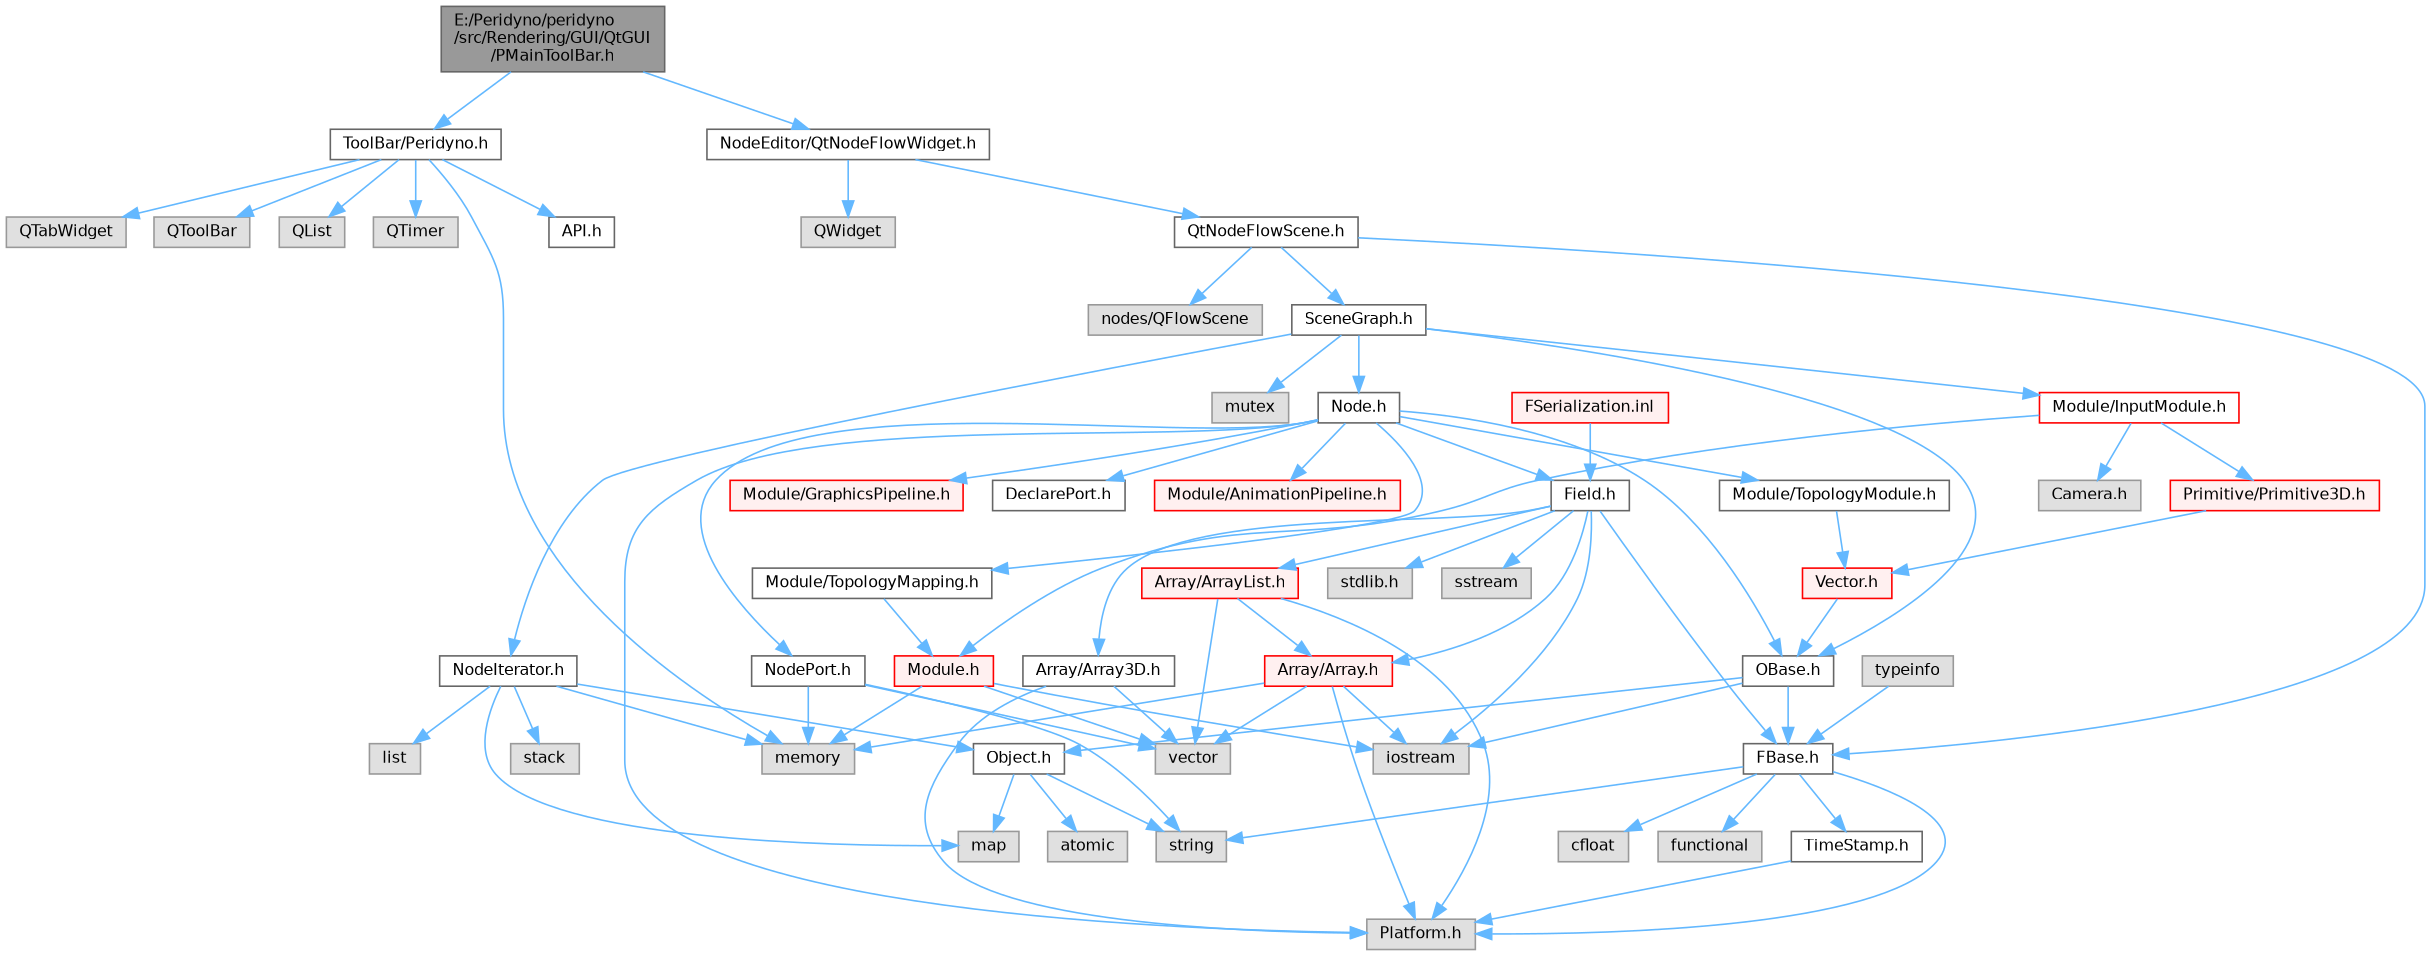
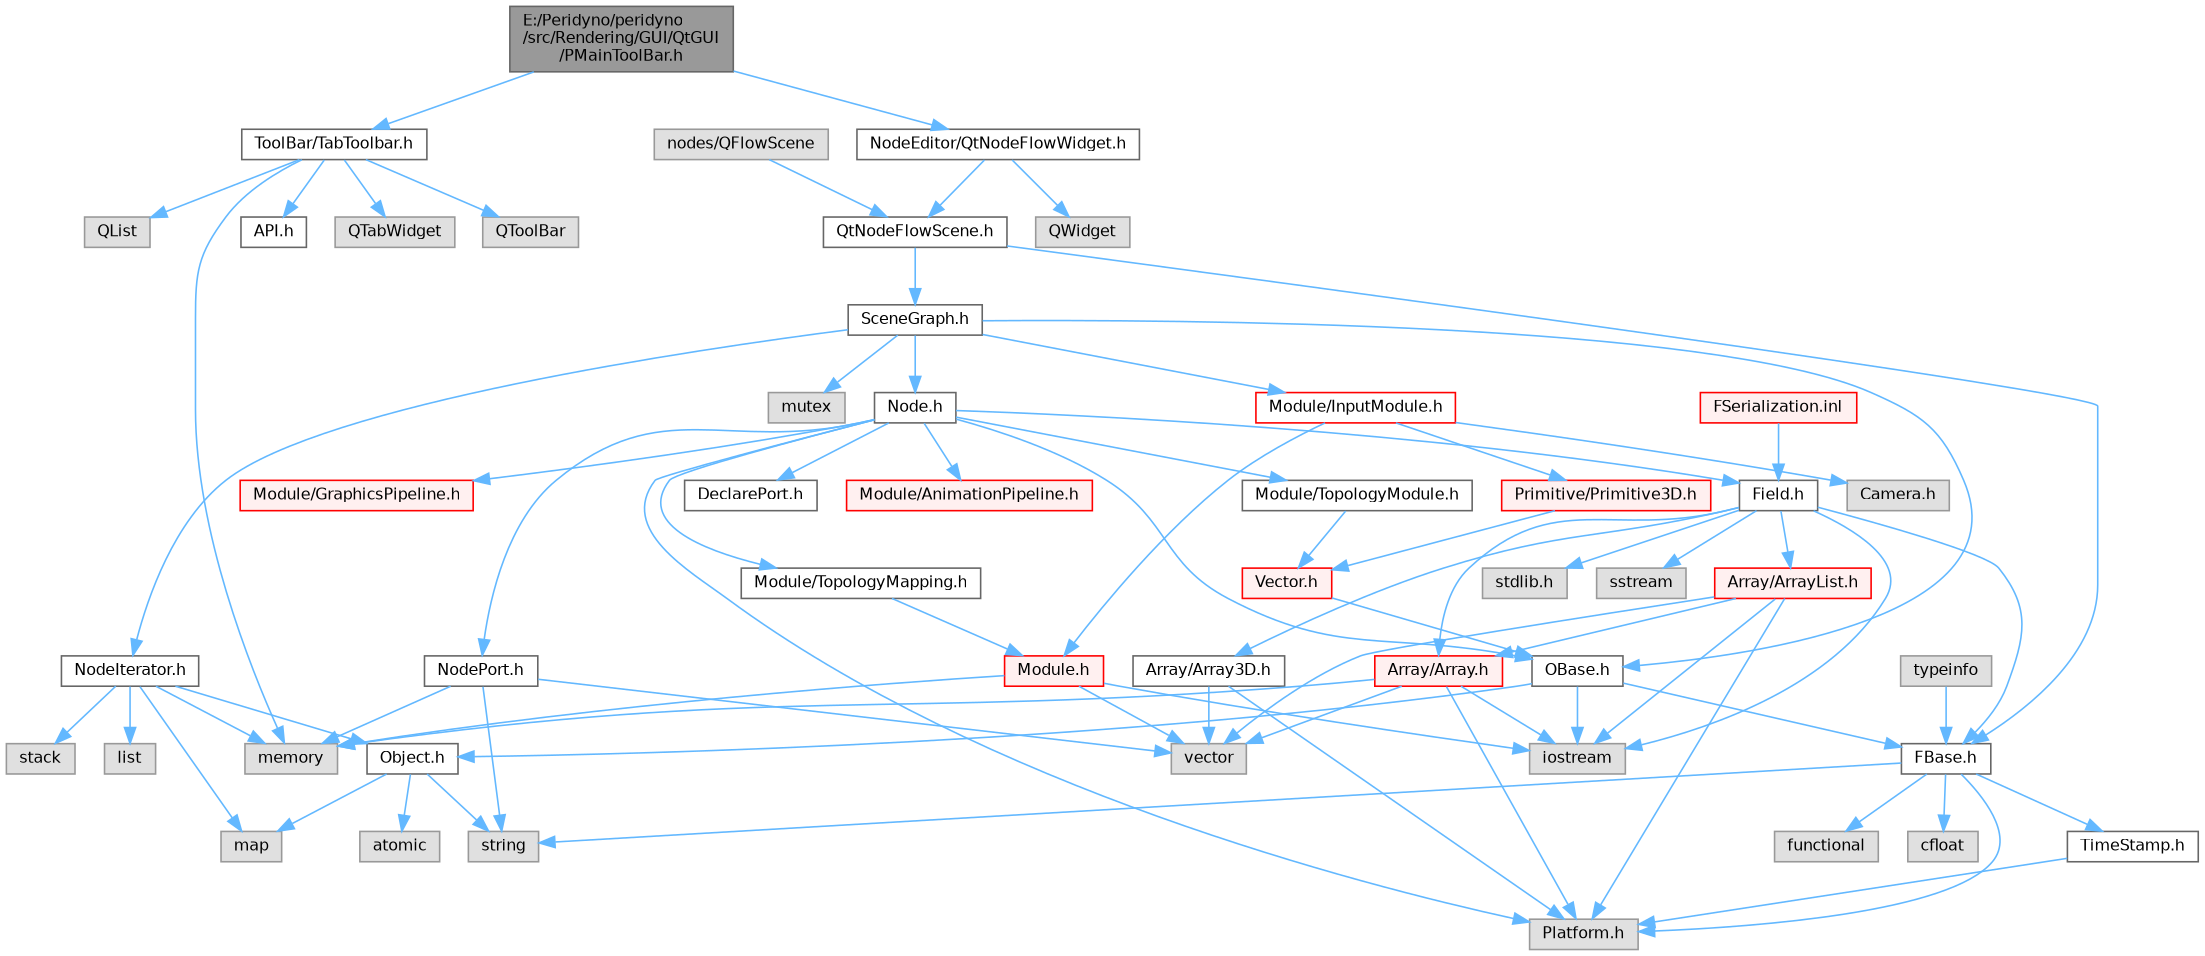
(416, 144) -> (334, 144)
(416, 232) -> none
(1227, 270) -> (821, 185)
none -> (1683, 673)
